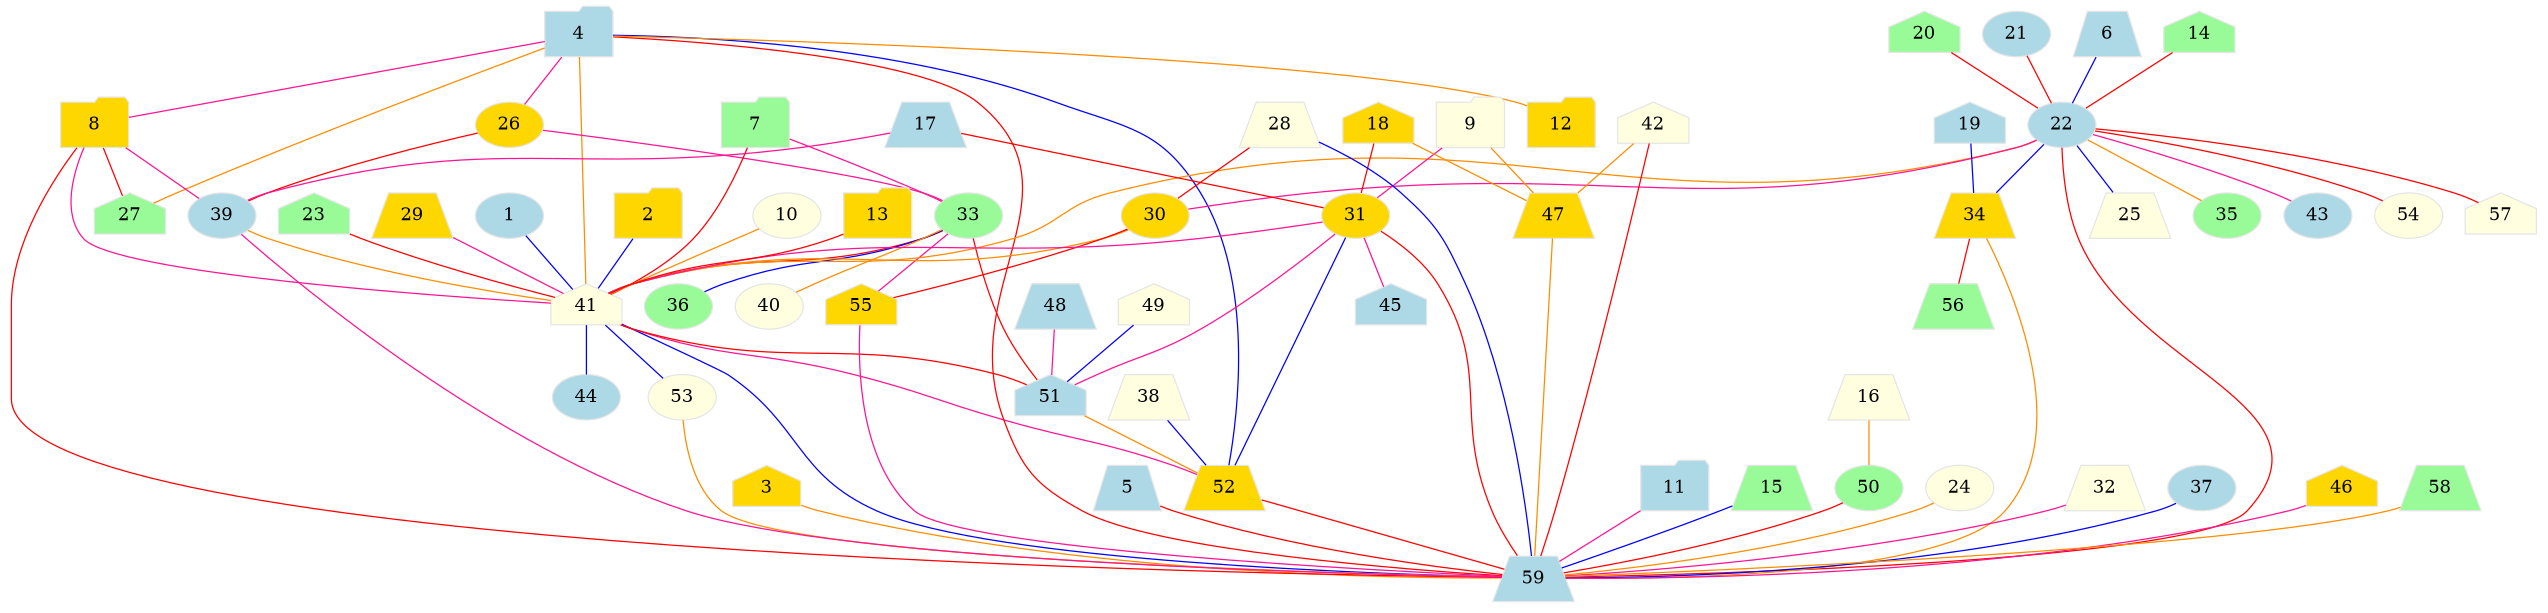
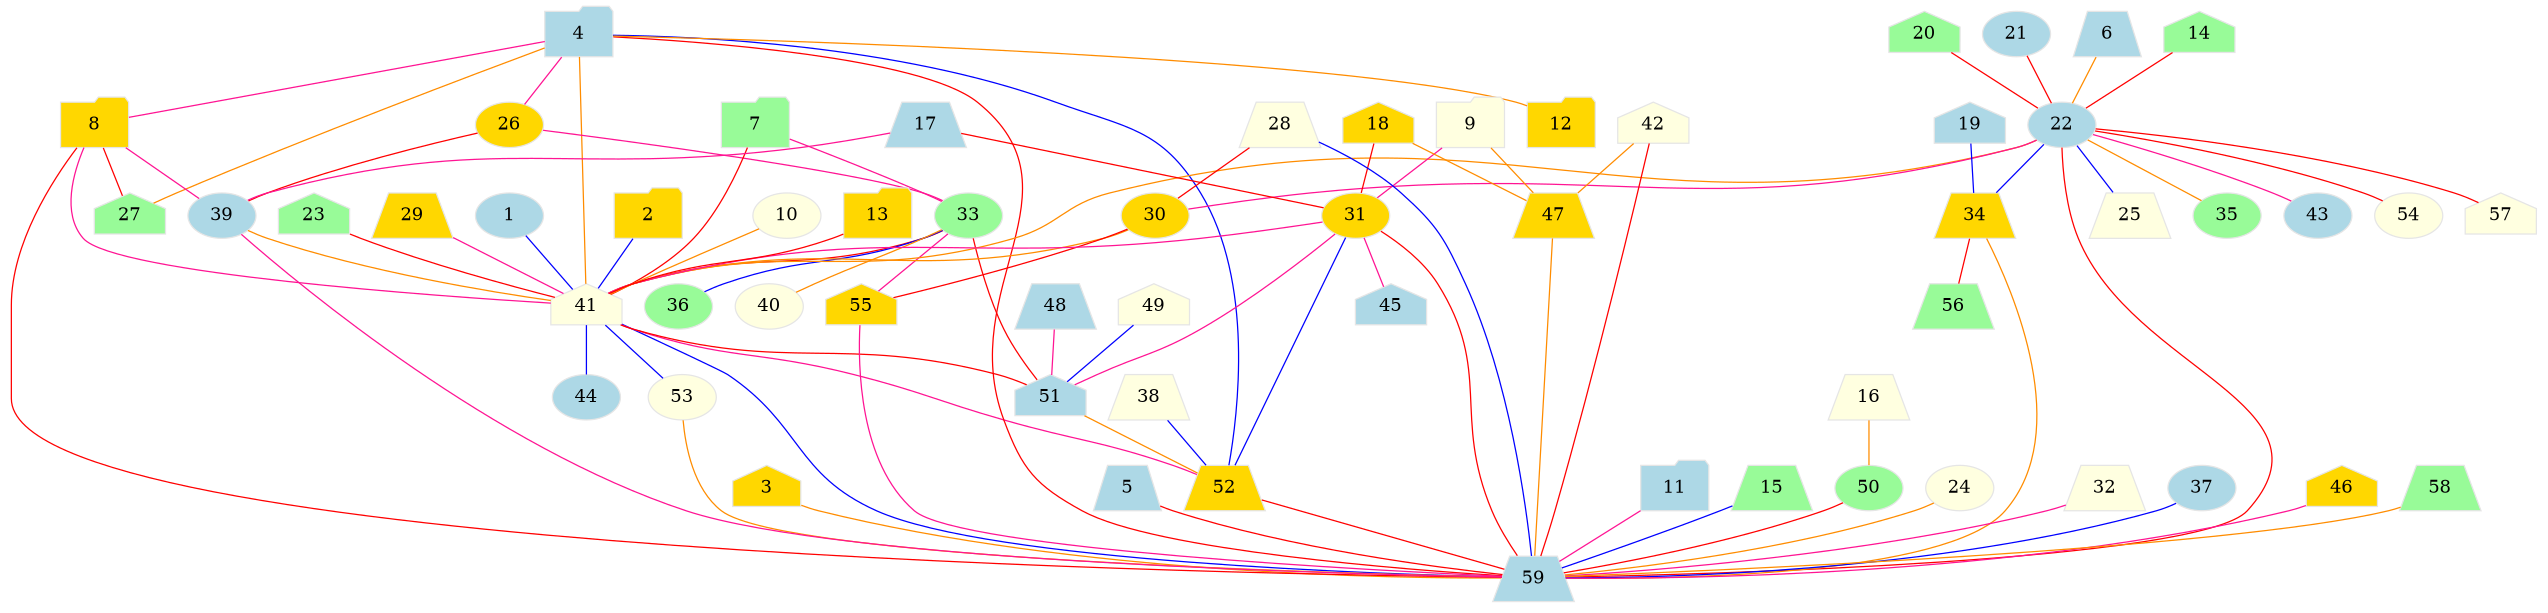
(2084, 80) -> (2084, 80)
